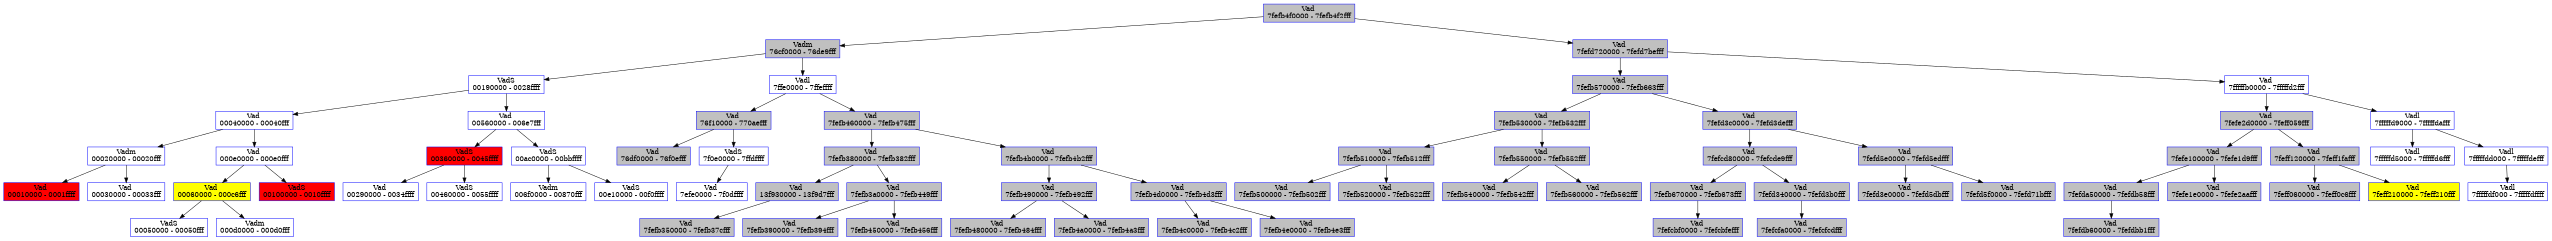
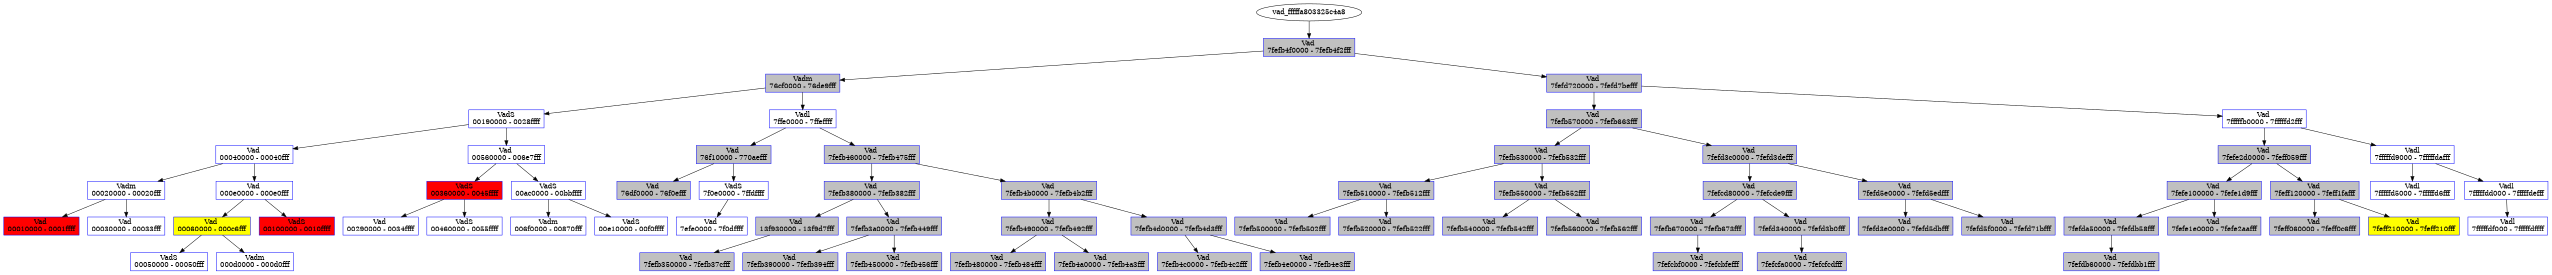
none -> (1309, 12)
